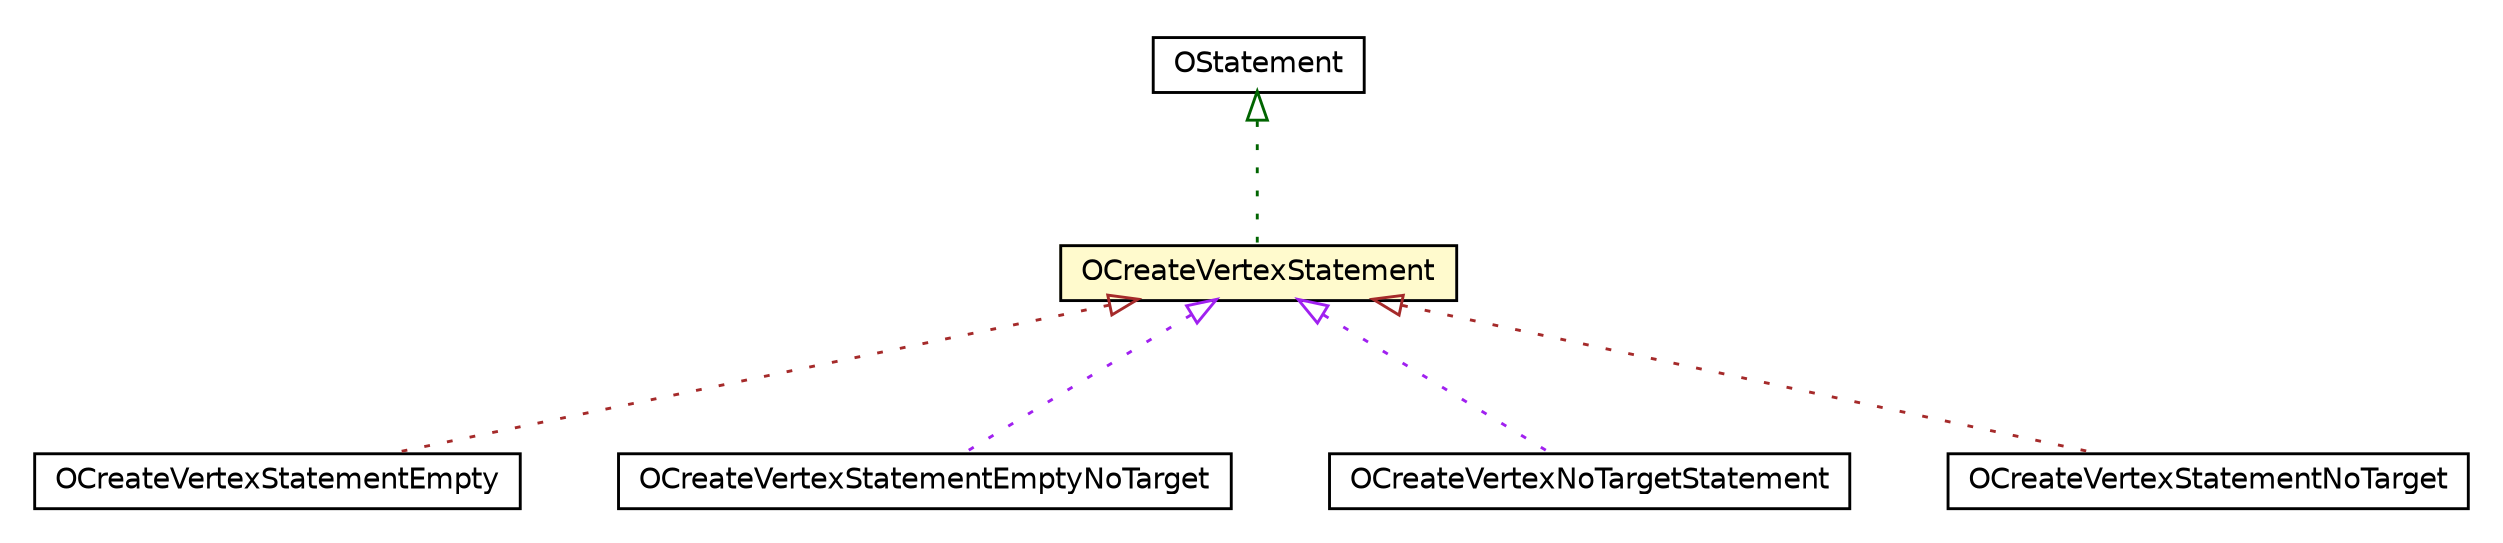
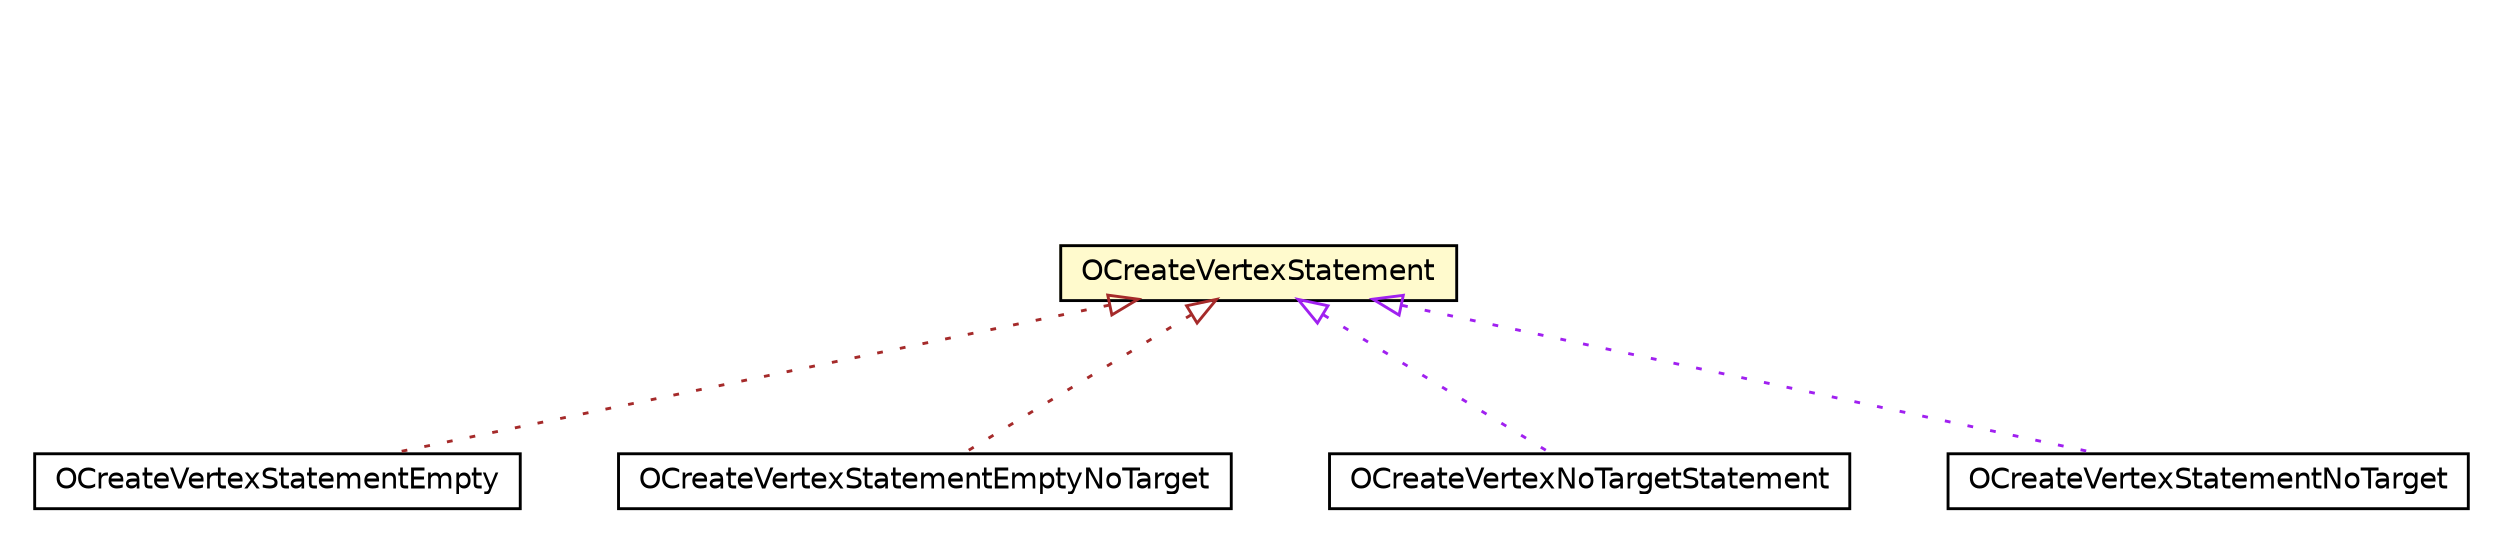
(1257, 64) -> none
(1747, 379) -> (1747, 379)
(1078, 383) -> (1078, 383)
